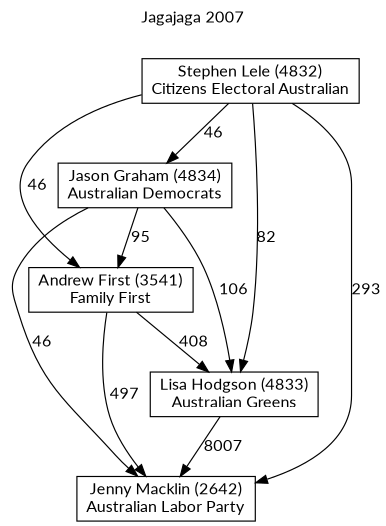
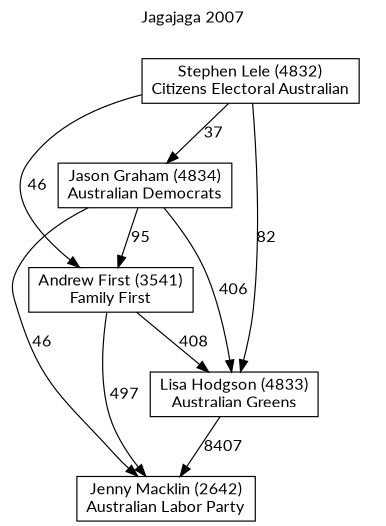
(214, 133) -> (214, 133)
(234, 290) -> (234, 290)
(352, 301) -> none
(224, 447) -> (224, 447)
